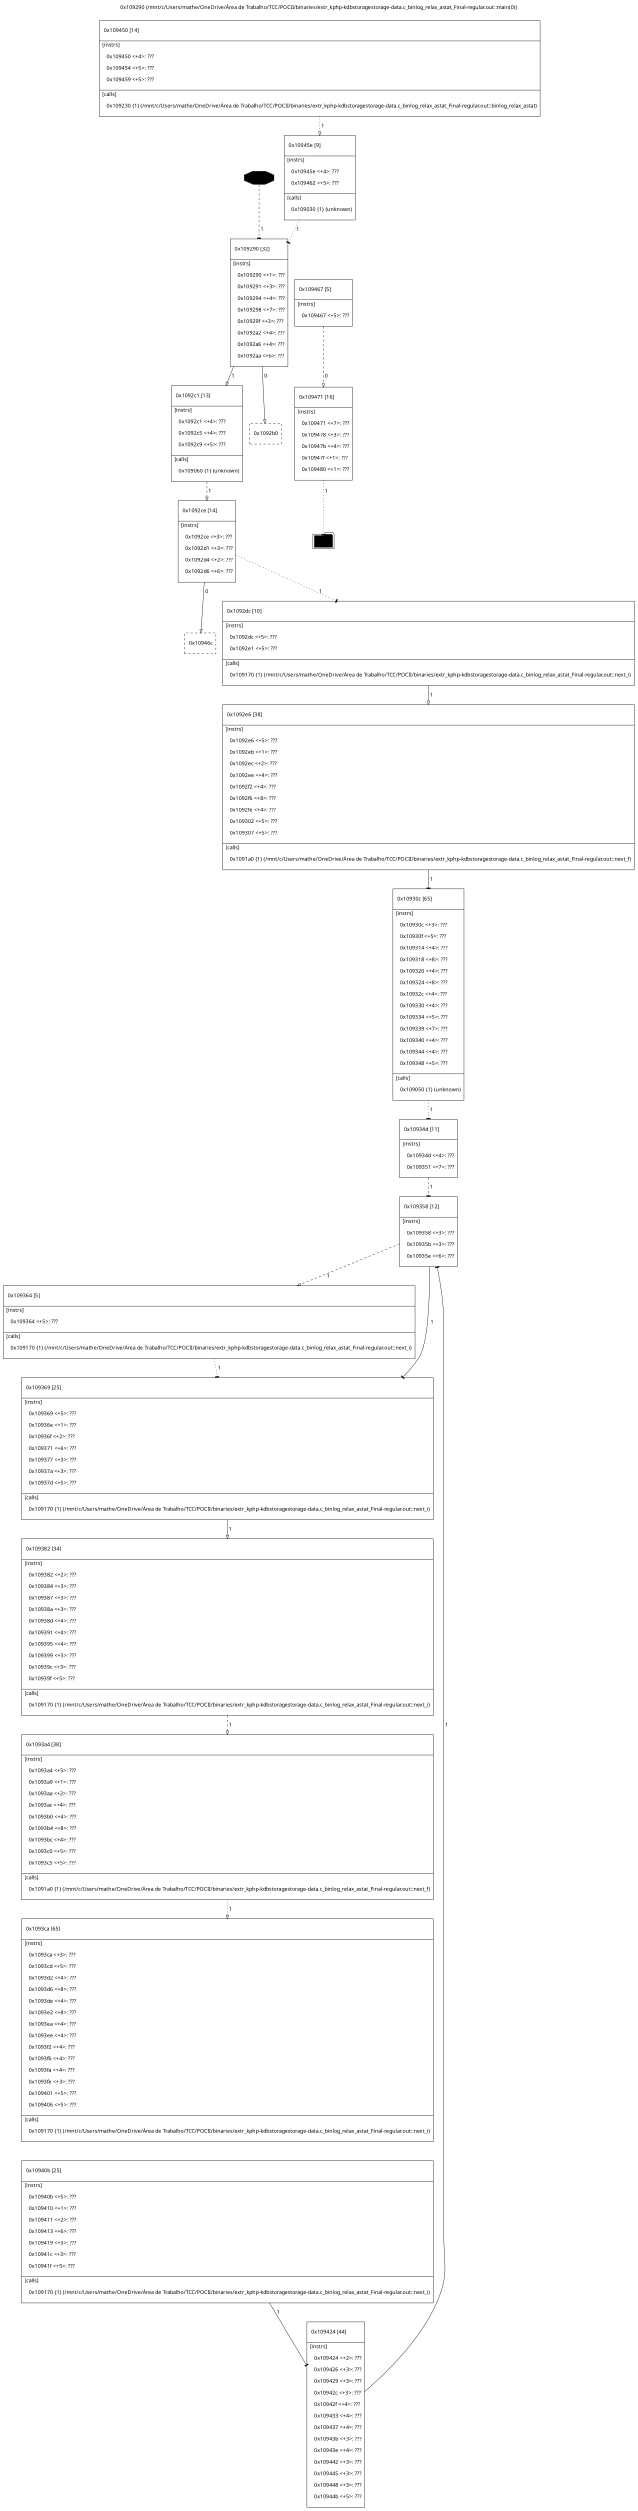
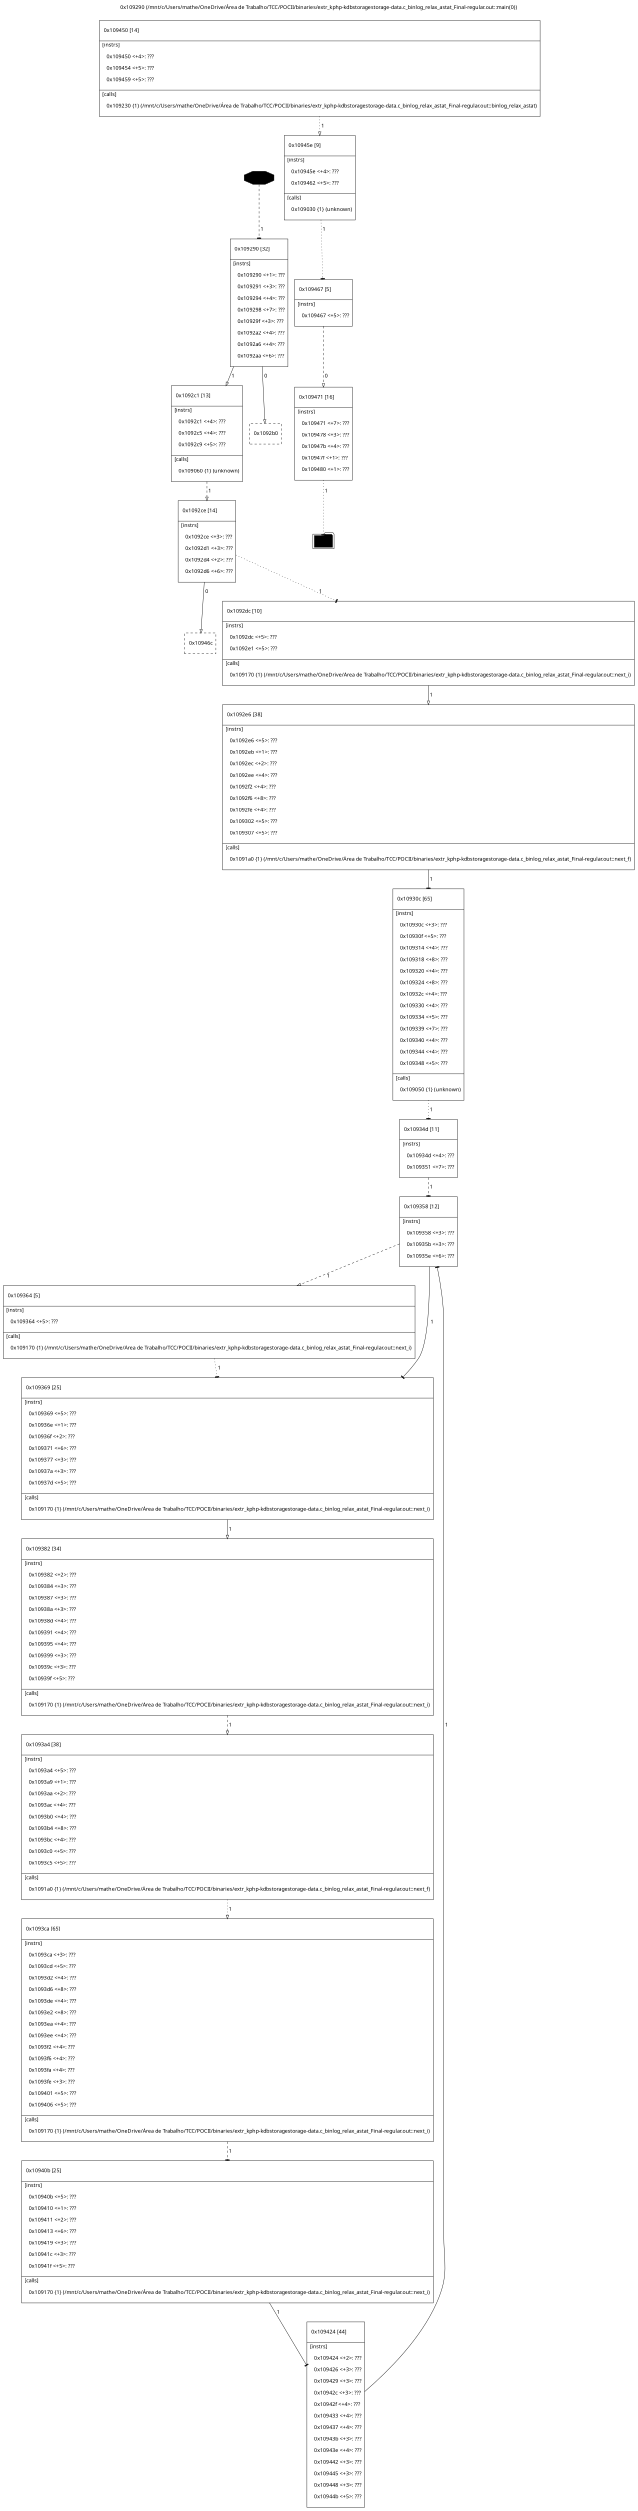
(294, 231) -> (322, 249)
none -> (227, 2150)
